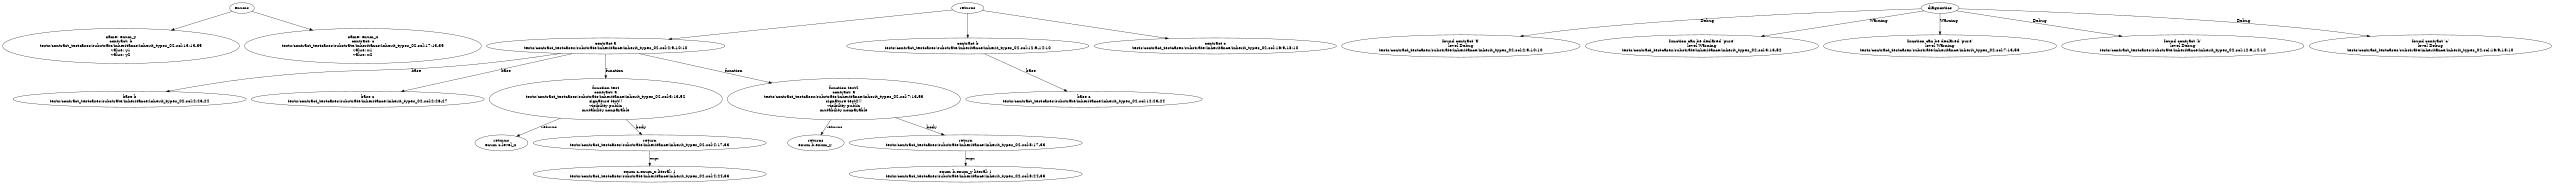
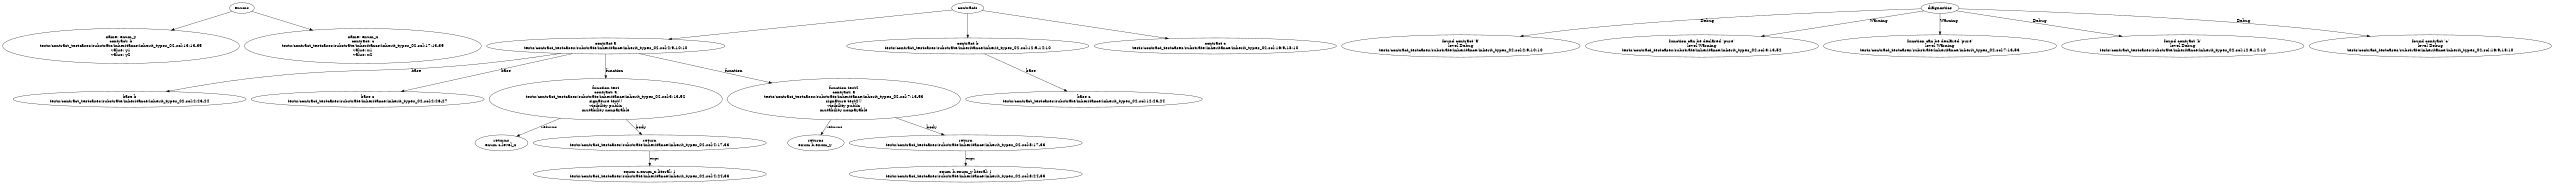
(968, 8) -> (968, 8)
